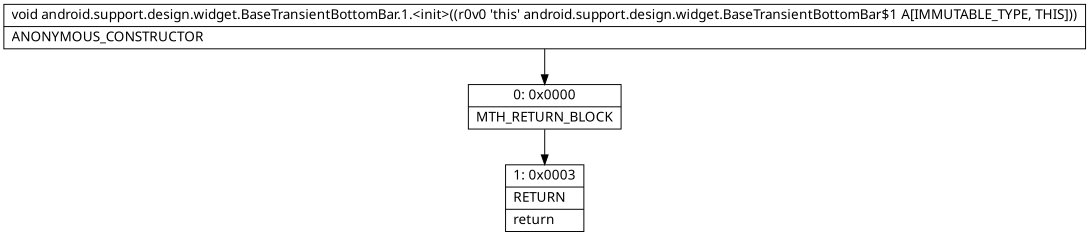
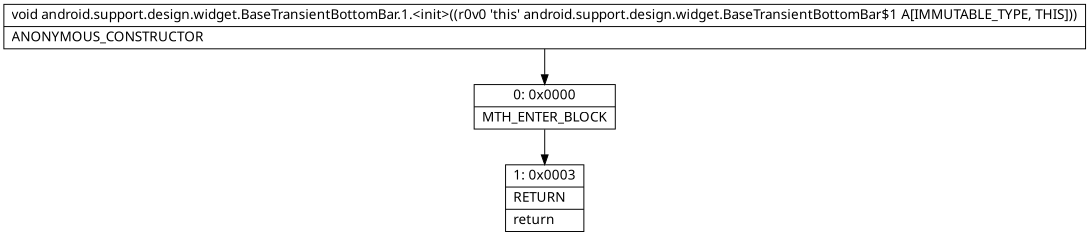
(545, 117) -> (545, 117)
